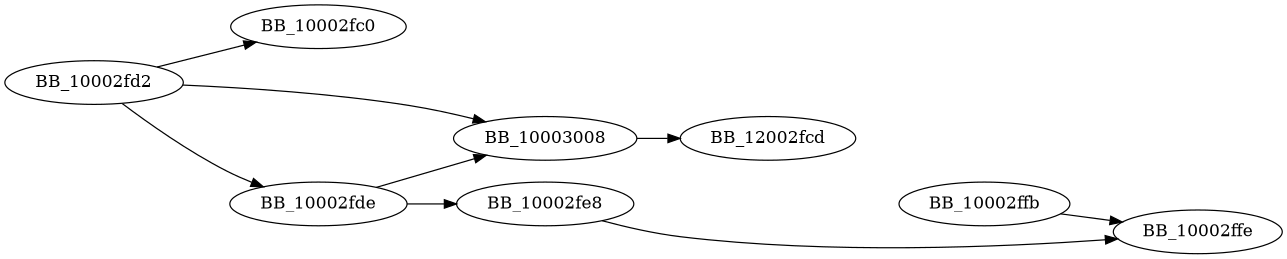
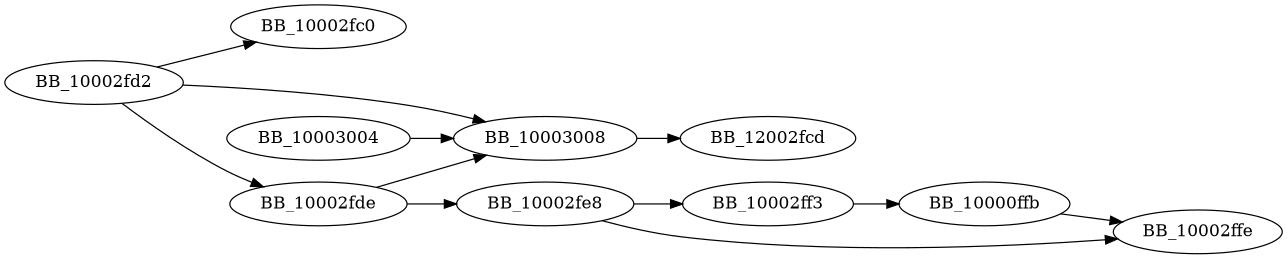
none -> (318, 138)
none -> (768, 204)
(984, 204) -> (984, 204)
